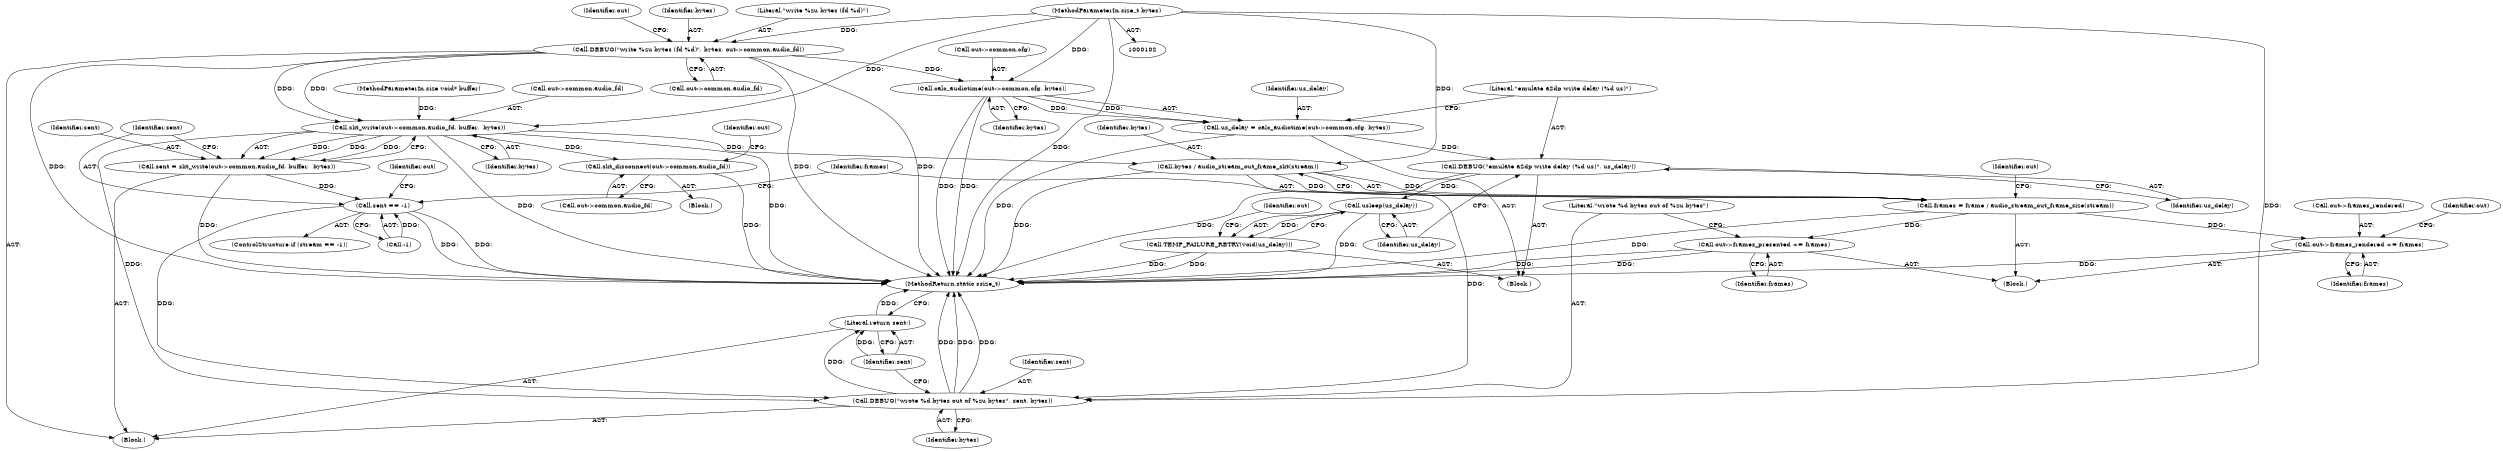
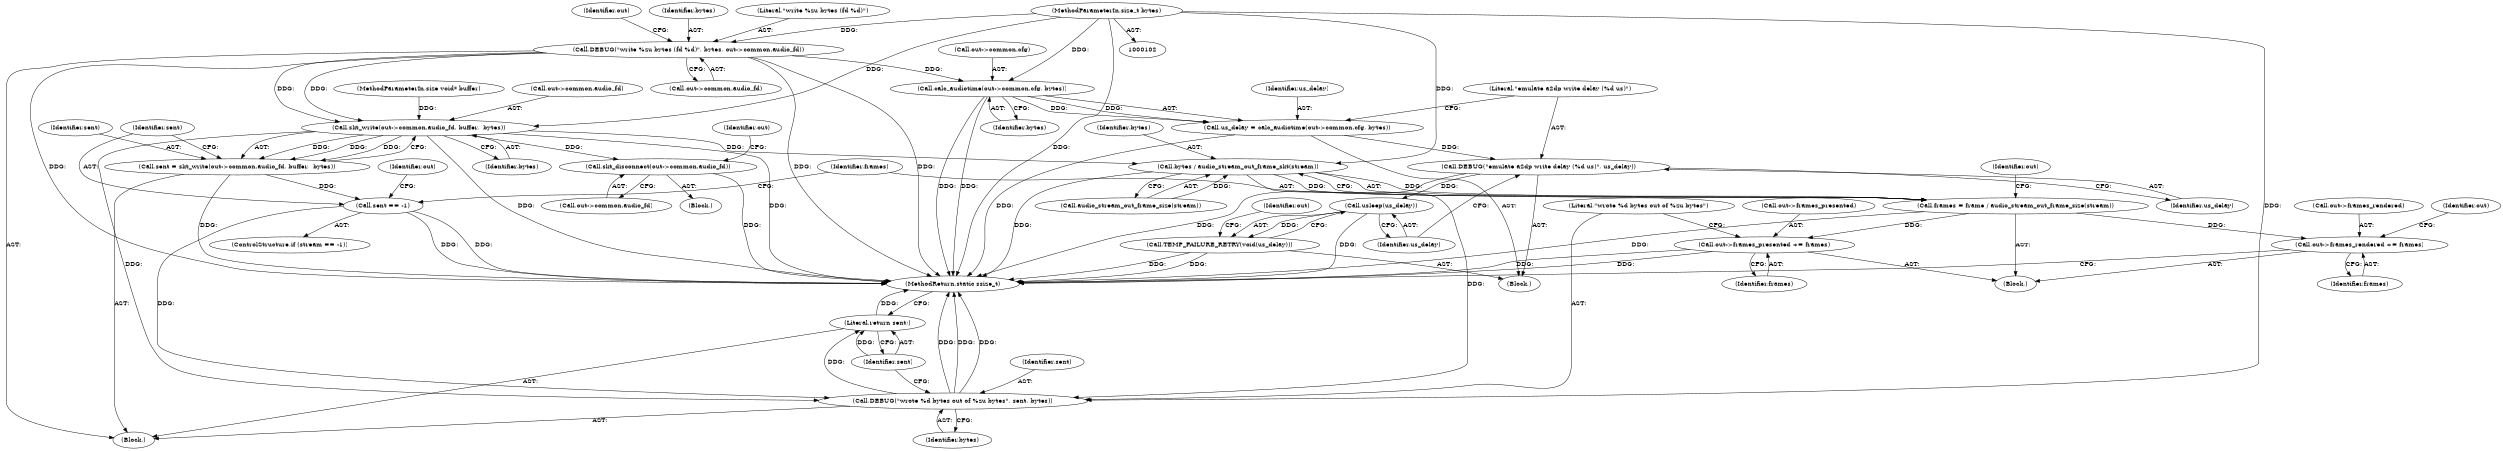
none -> (1131, 206)
none -> (1809, 206)
(399, 245) -> none
(2089, 264) -> (2089, 264)
